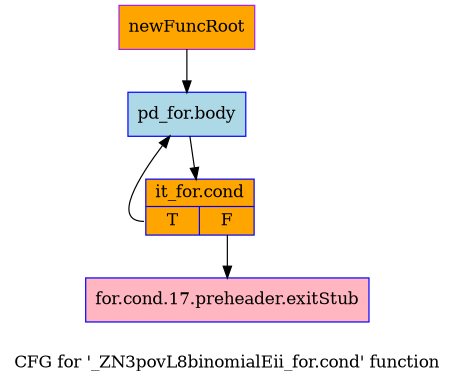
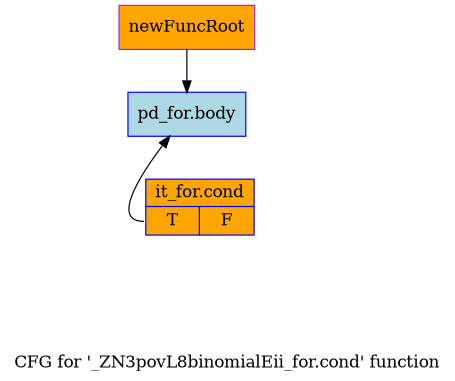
(192, 152) -> none
(227, 300) -> none
